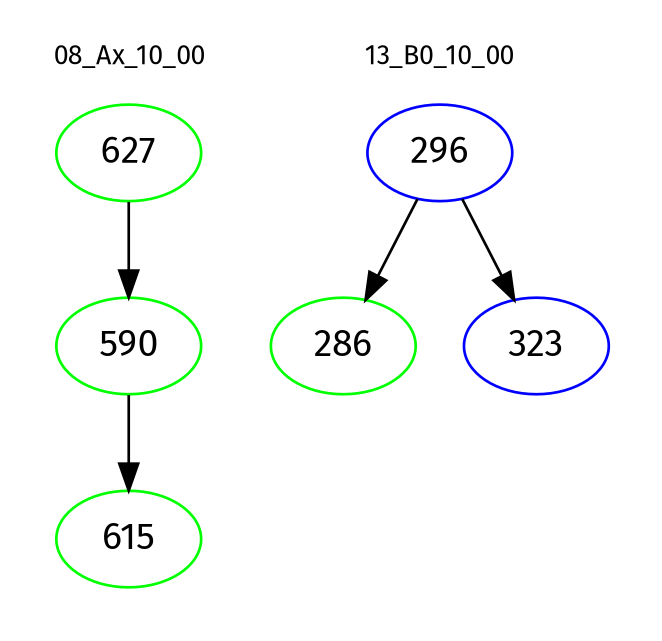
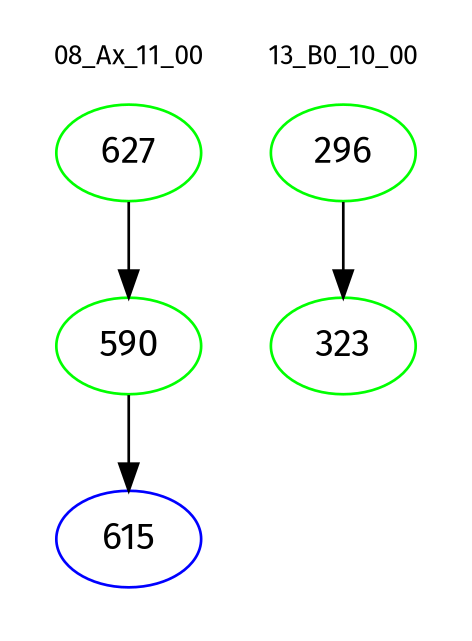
(130, 58) -> (129, 58)
(440, 153) -> (343, 153)
(343, 346) -> none
(536, 346) -> (343, 346)
(129, 539) -> (129, 539)
